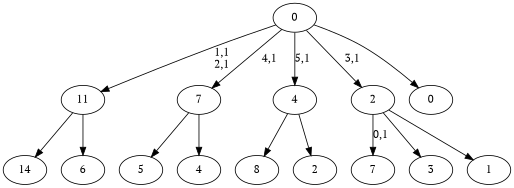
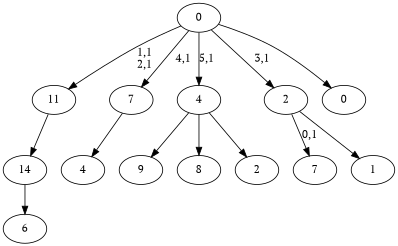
(83, 131) -> (25, 195)
none -> (141, 170)
(141, 170) -> none
(431, 170) -> none
